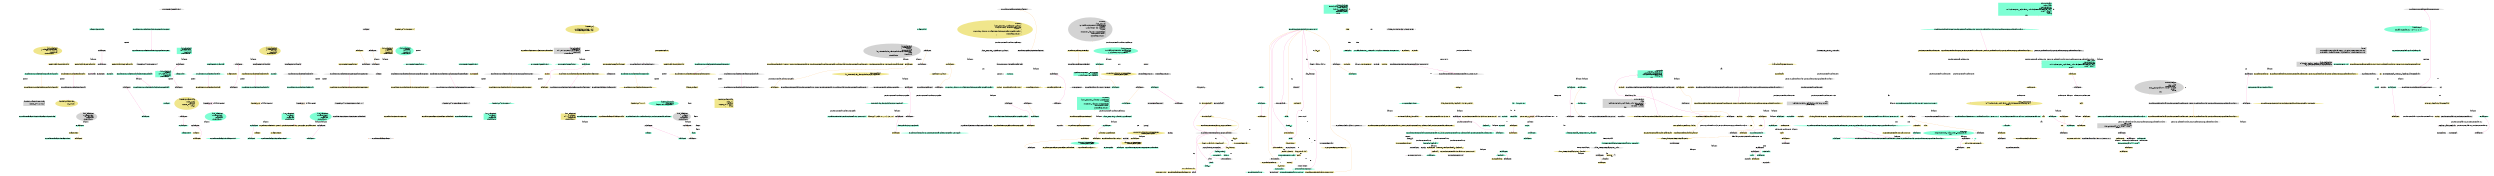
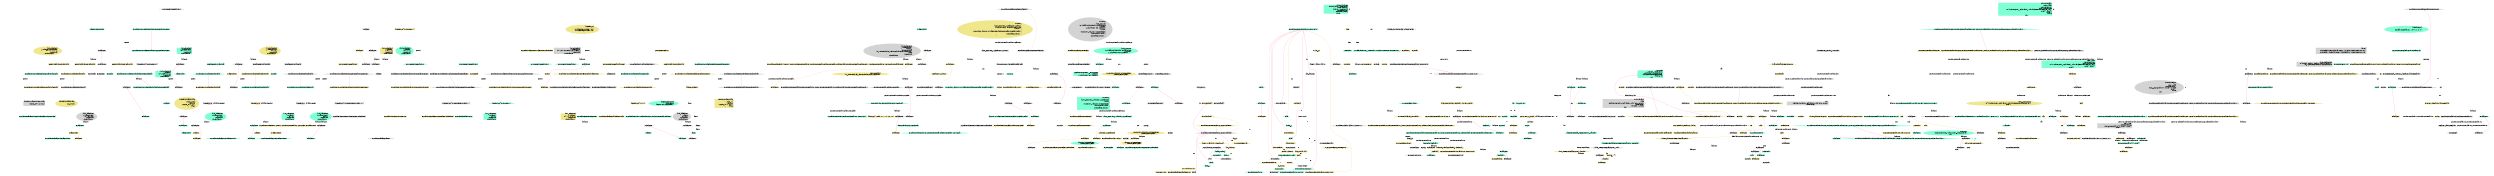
(2442, 133) -> none
